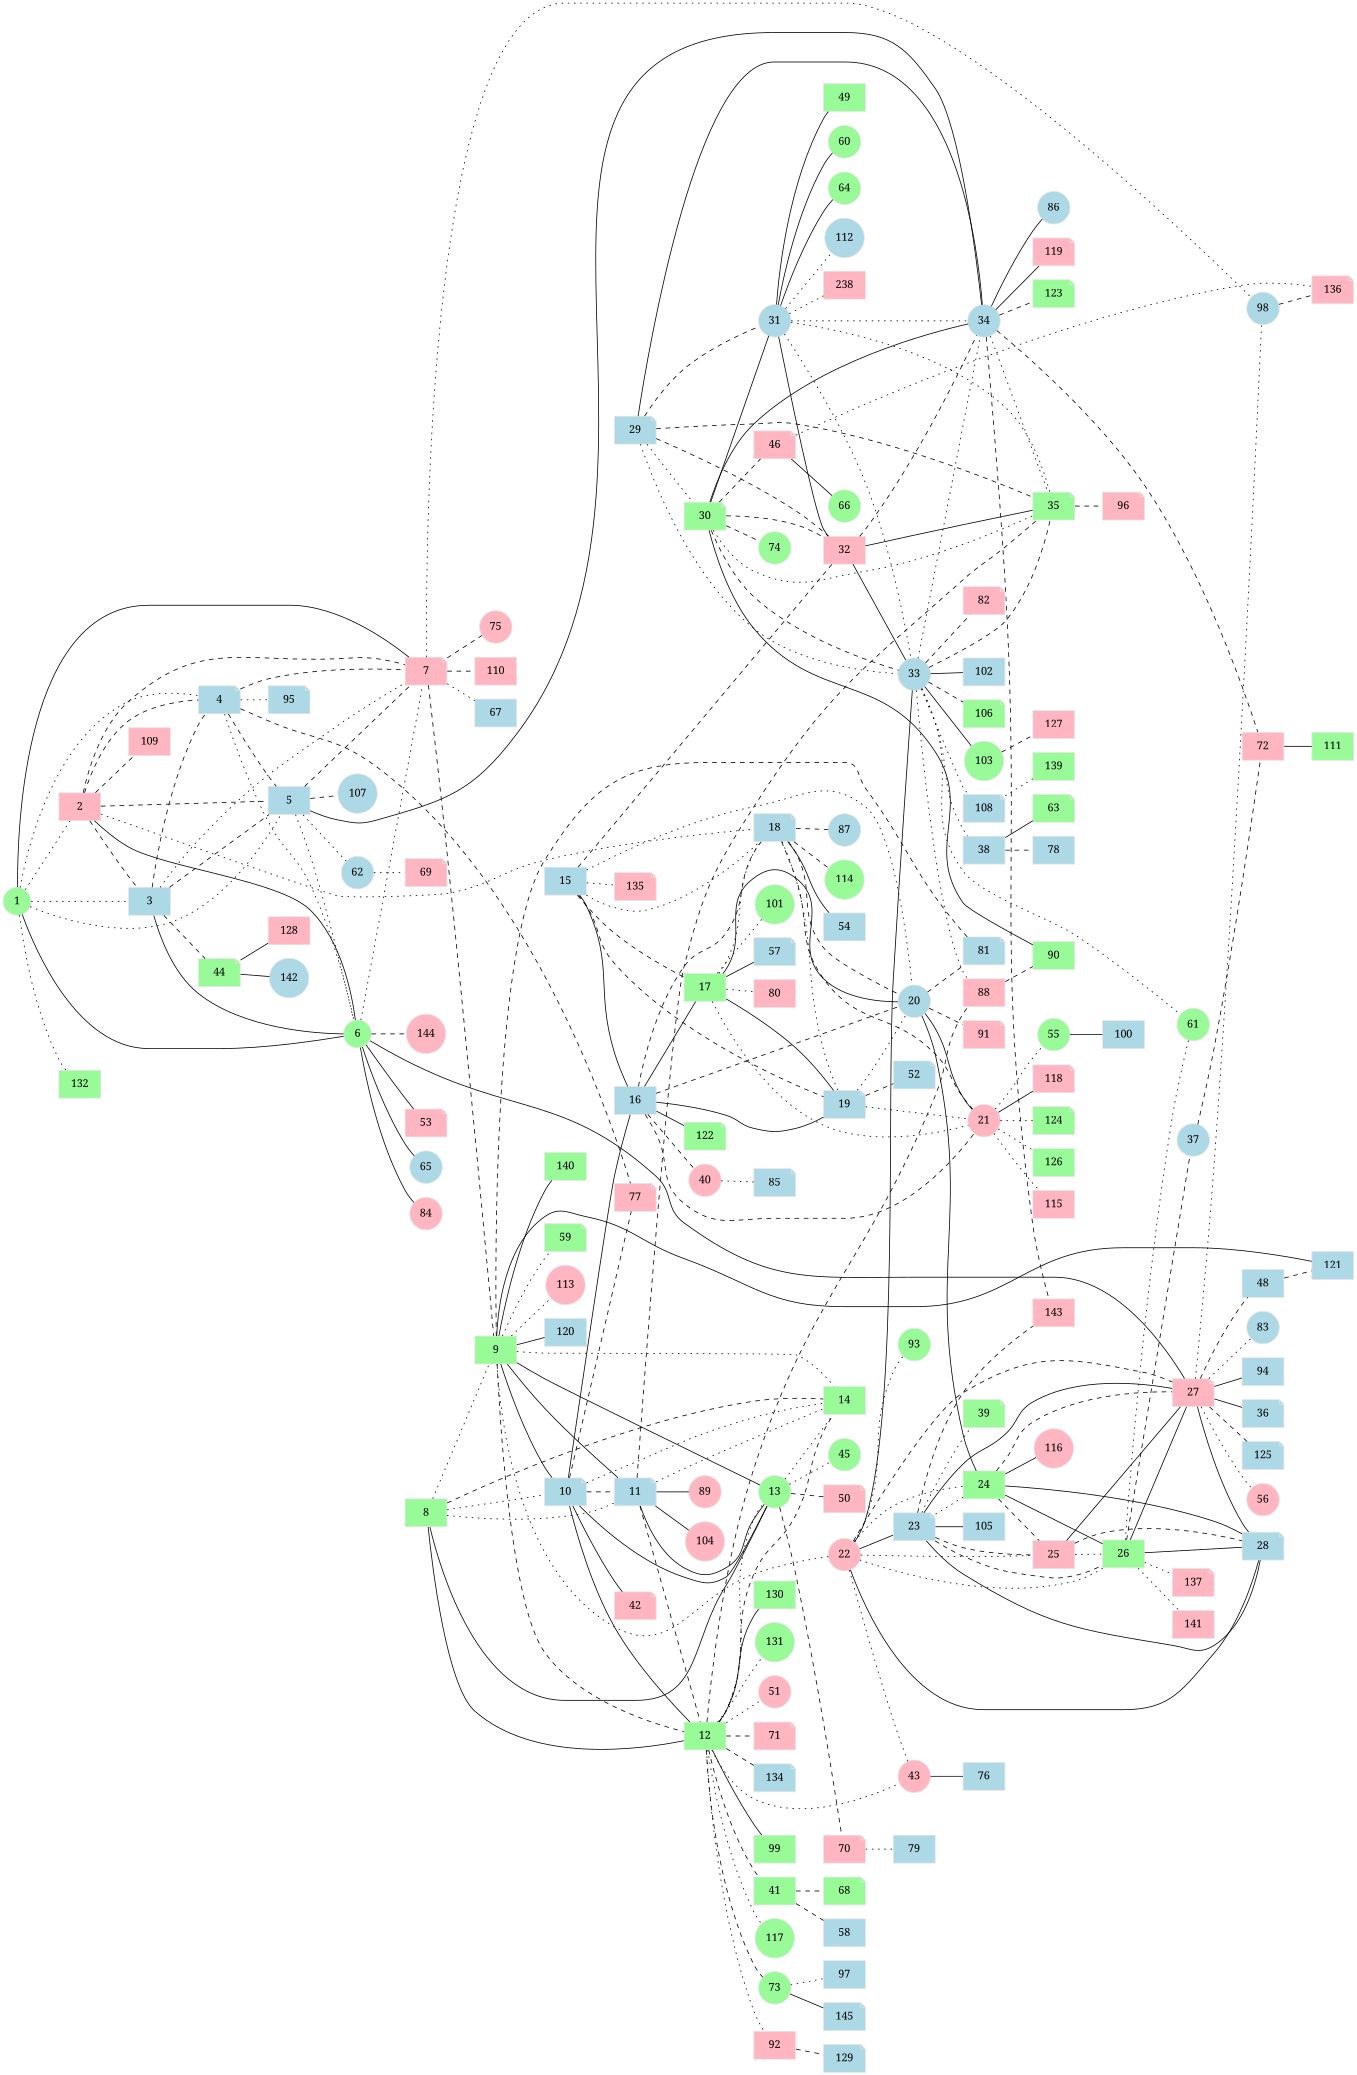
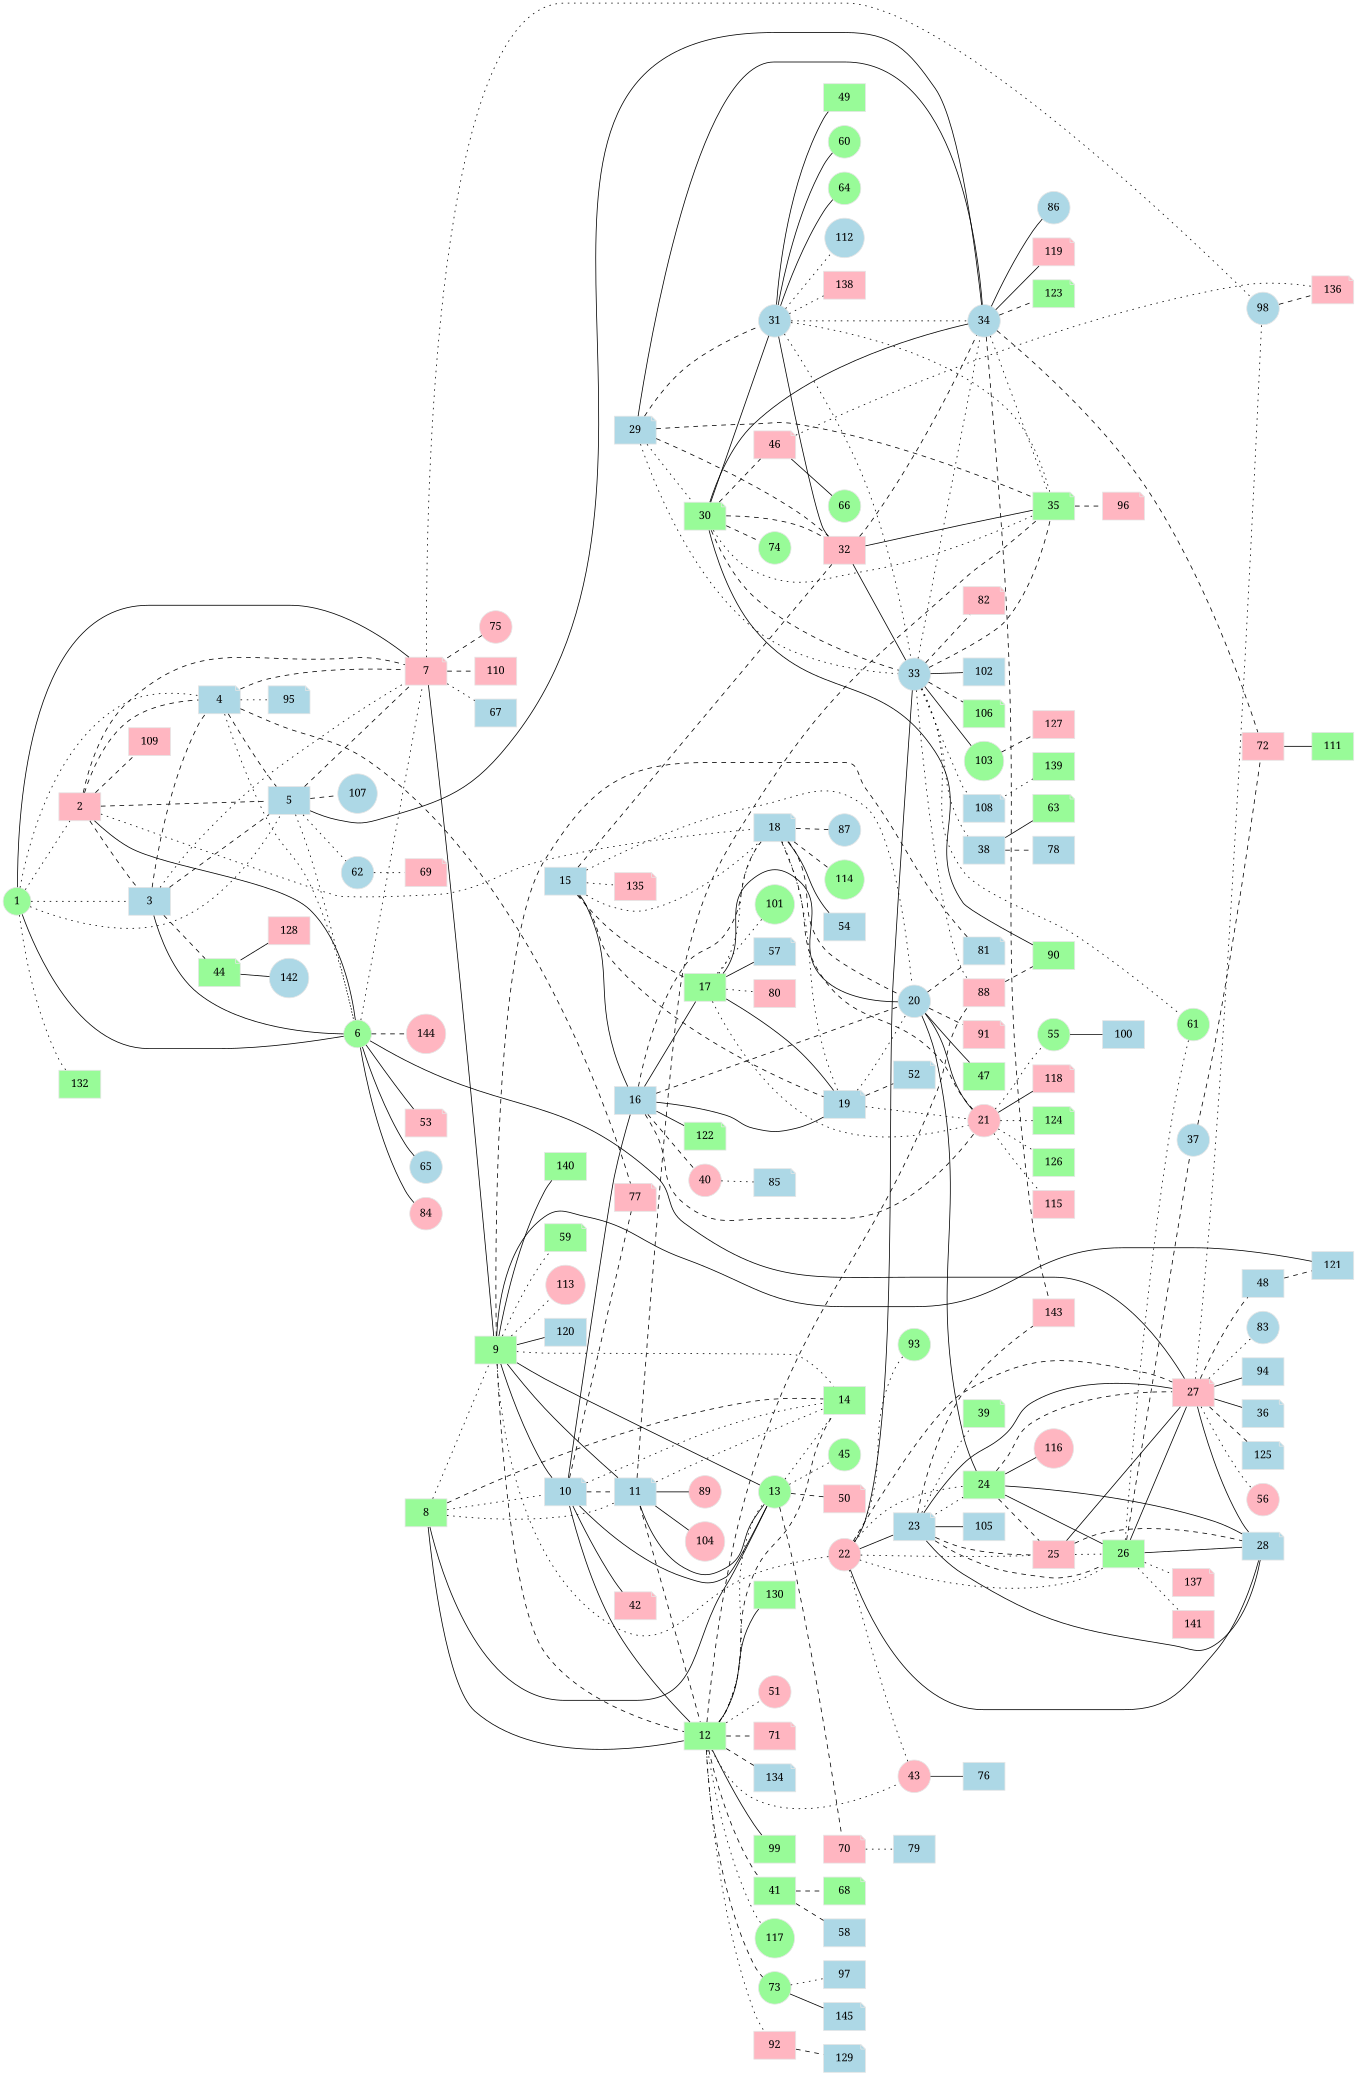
(845, 285) -> (845, 285)
(463, 1010) -> (463, 1010)
none -> (984, 1076)
(775, 1642) -> none
